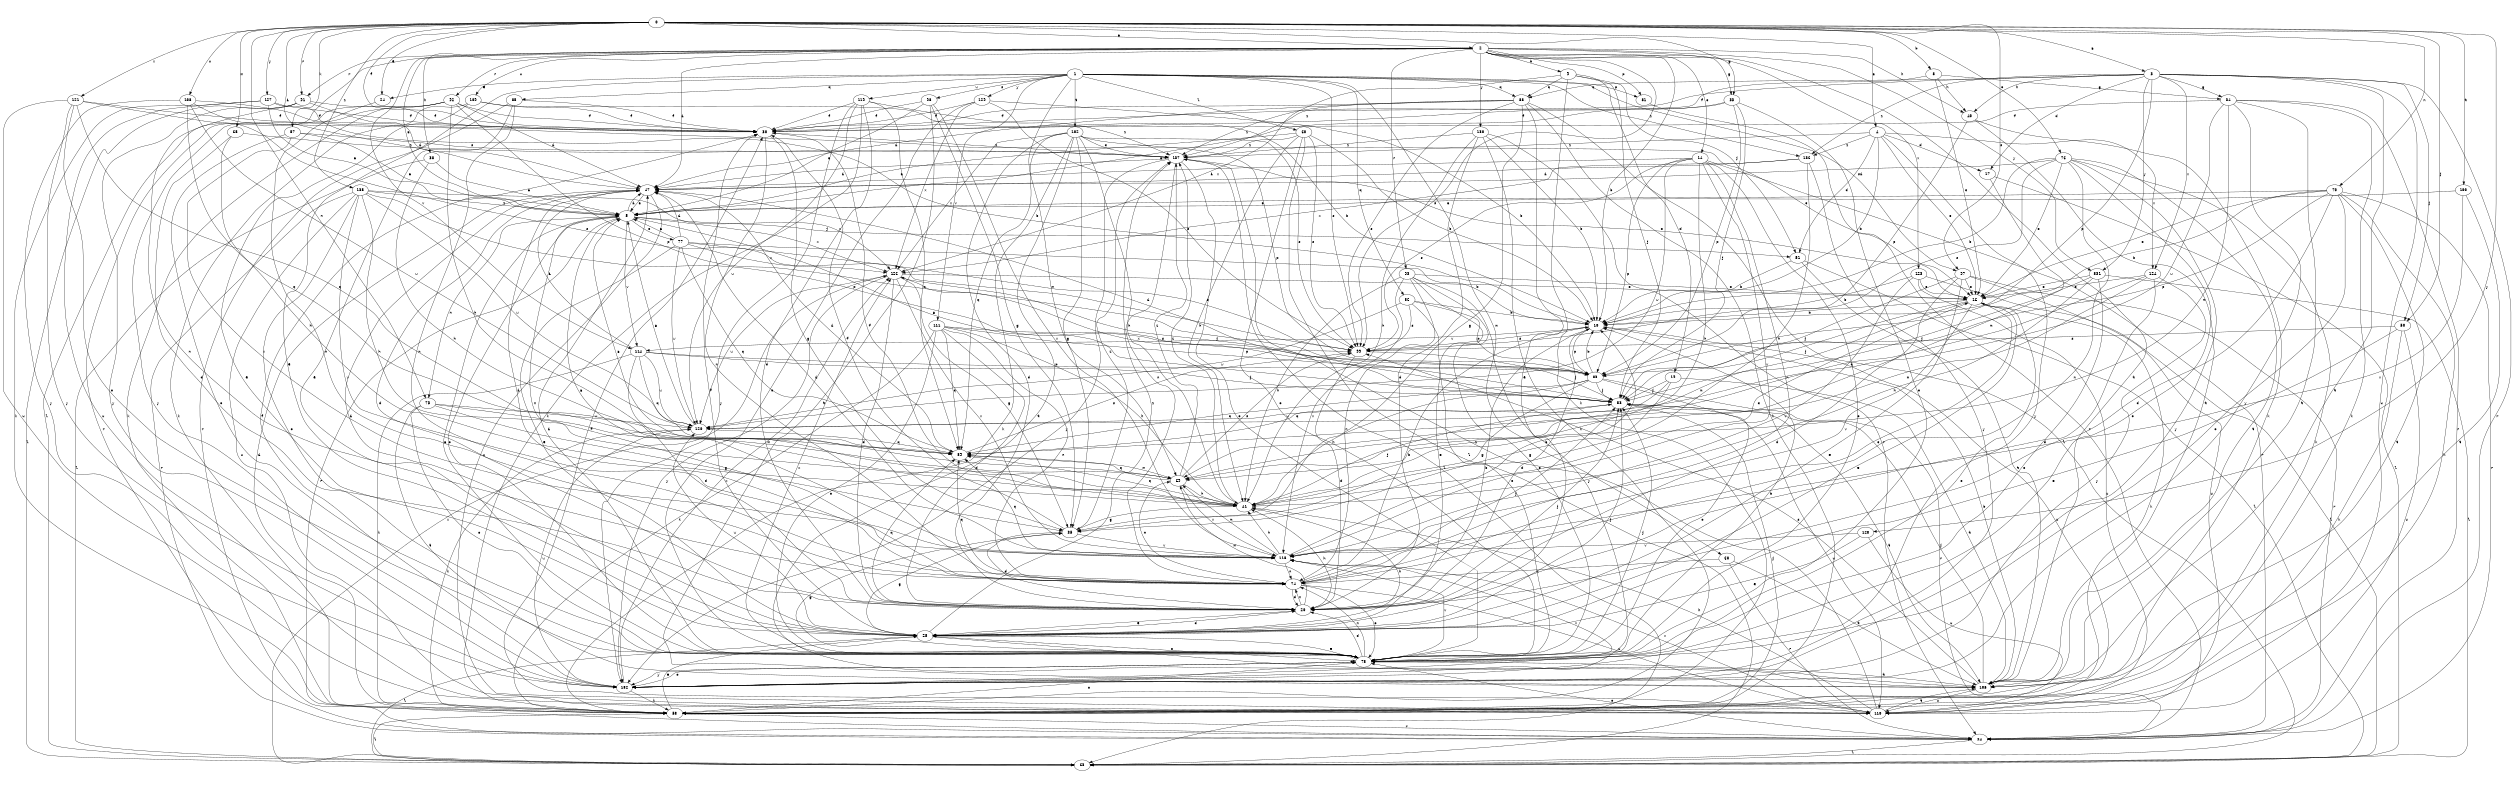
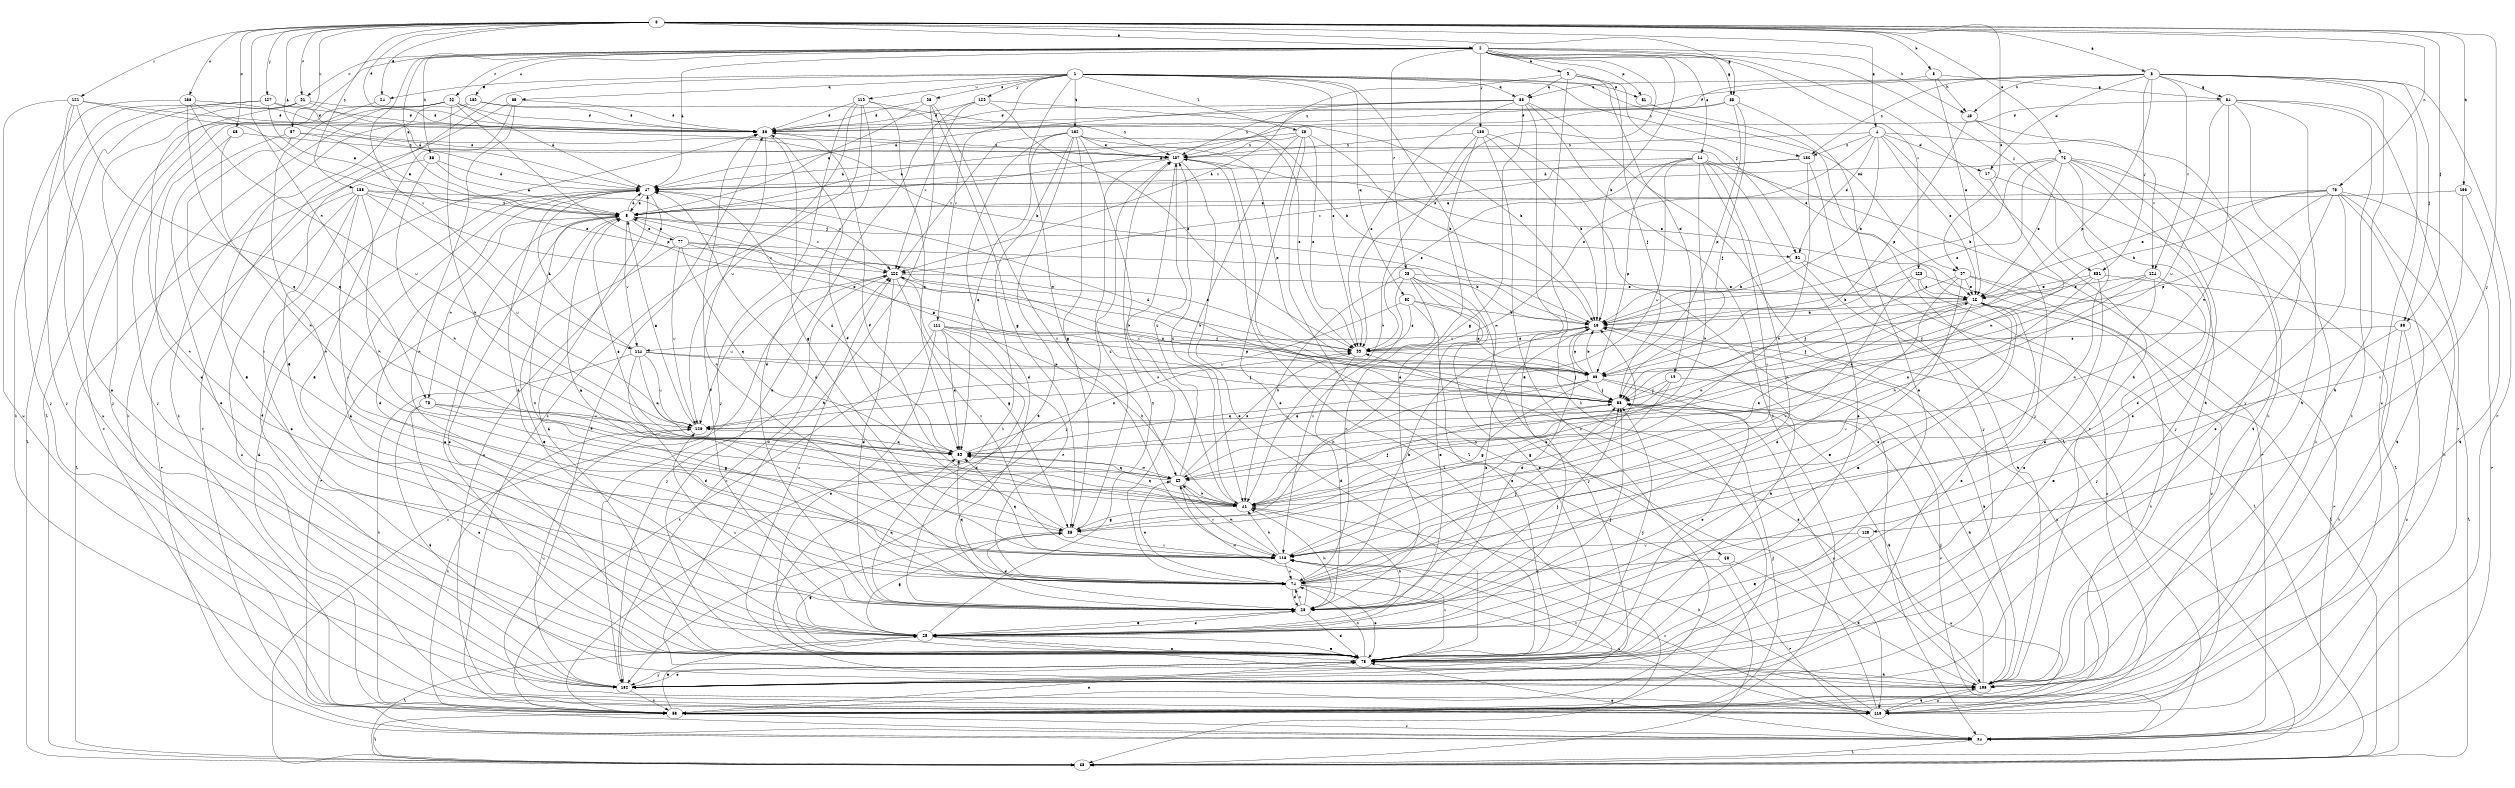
(676, 214) -> (536, 185)
none -> (1608, 220)
(1346, 625) -> (1332, 635)
